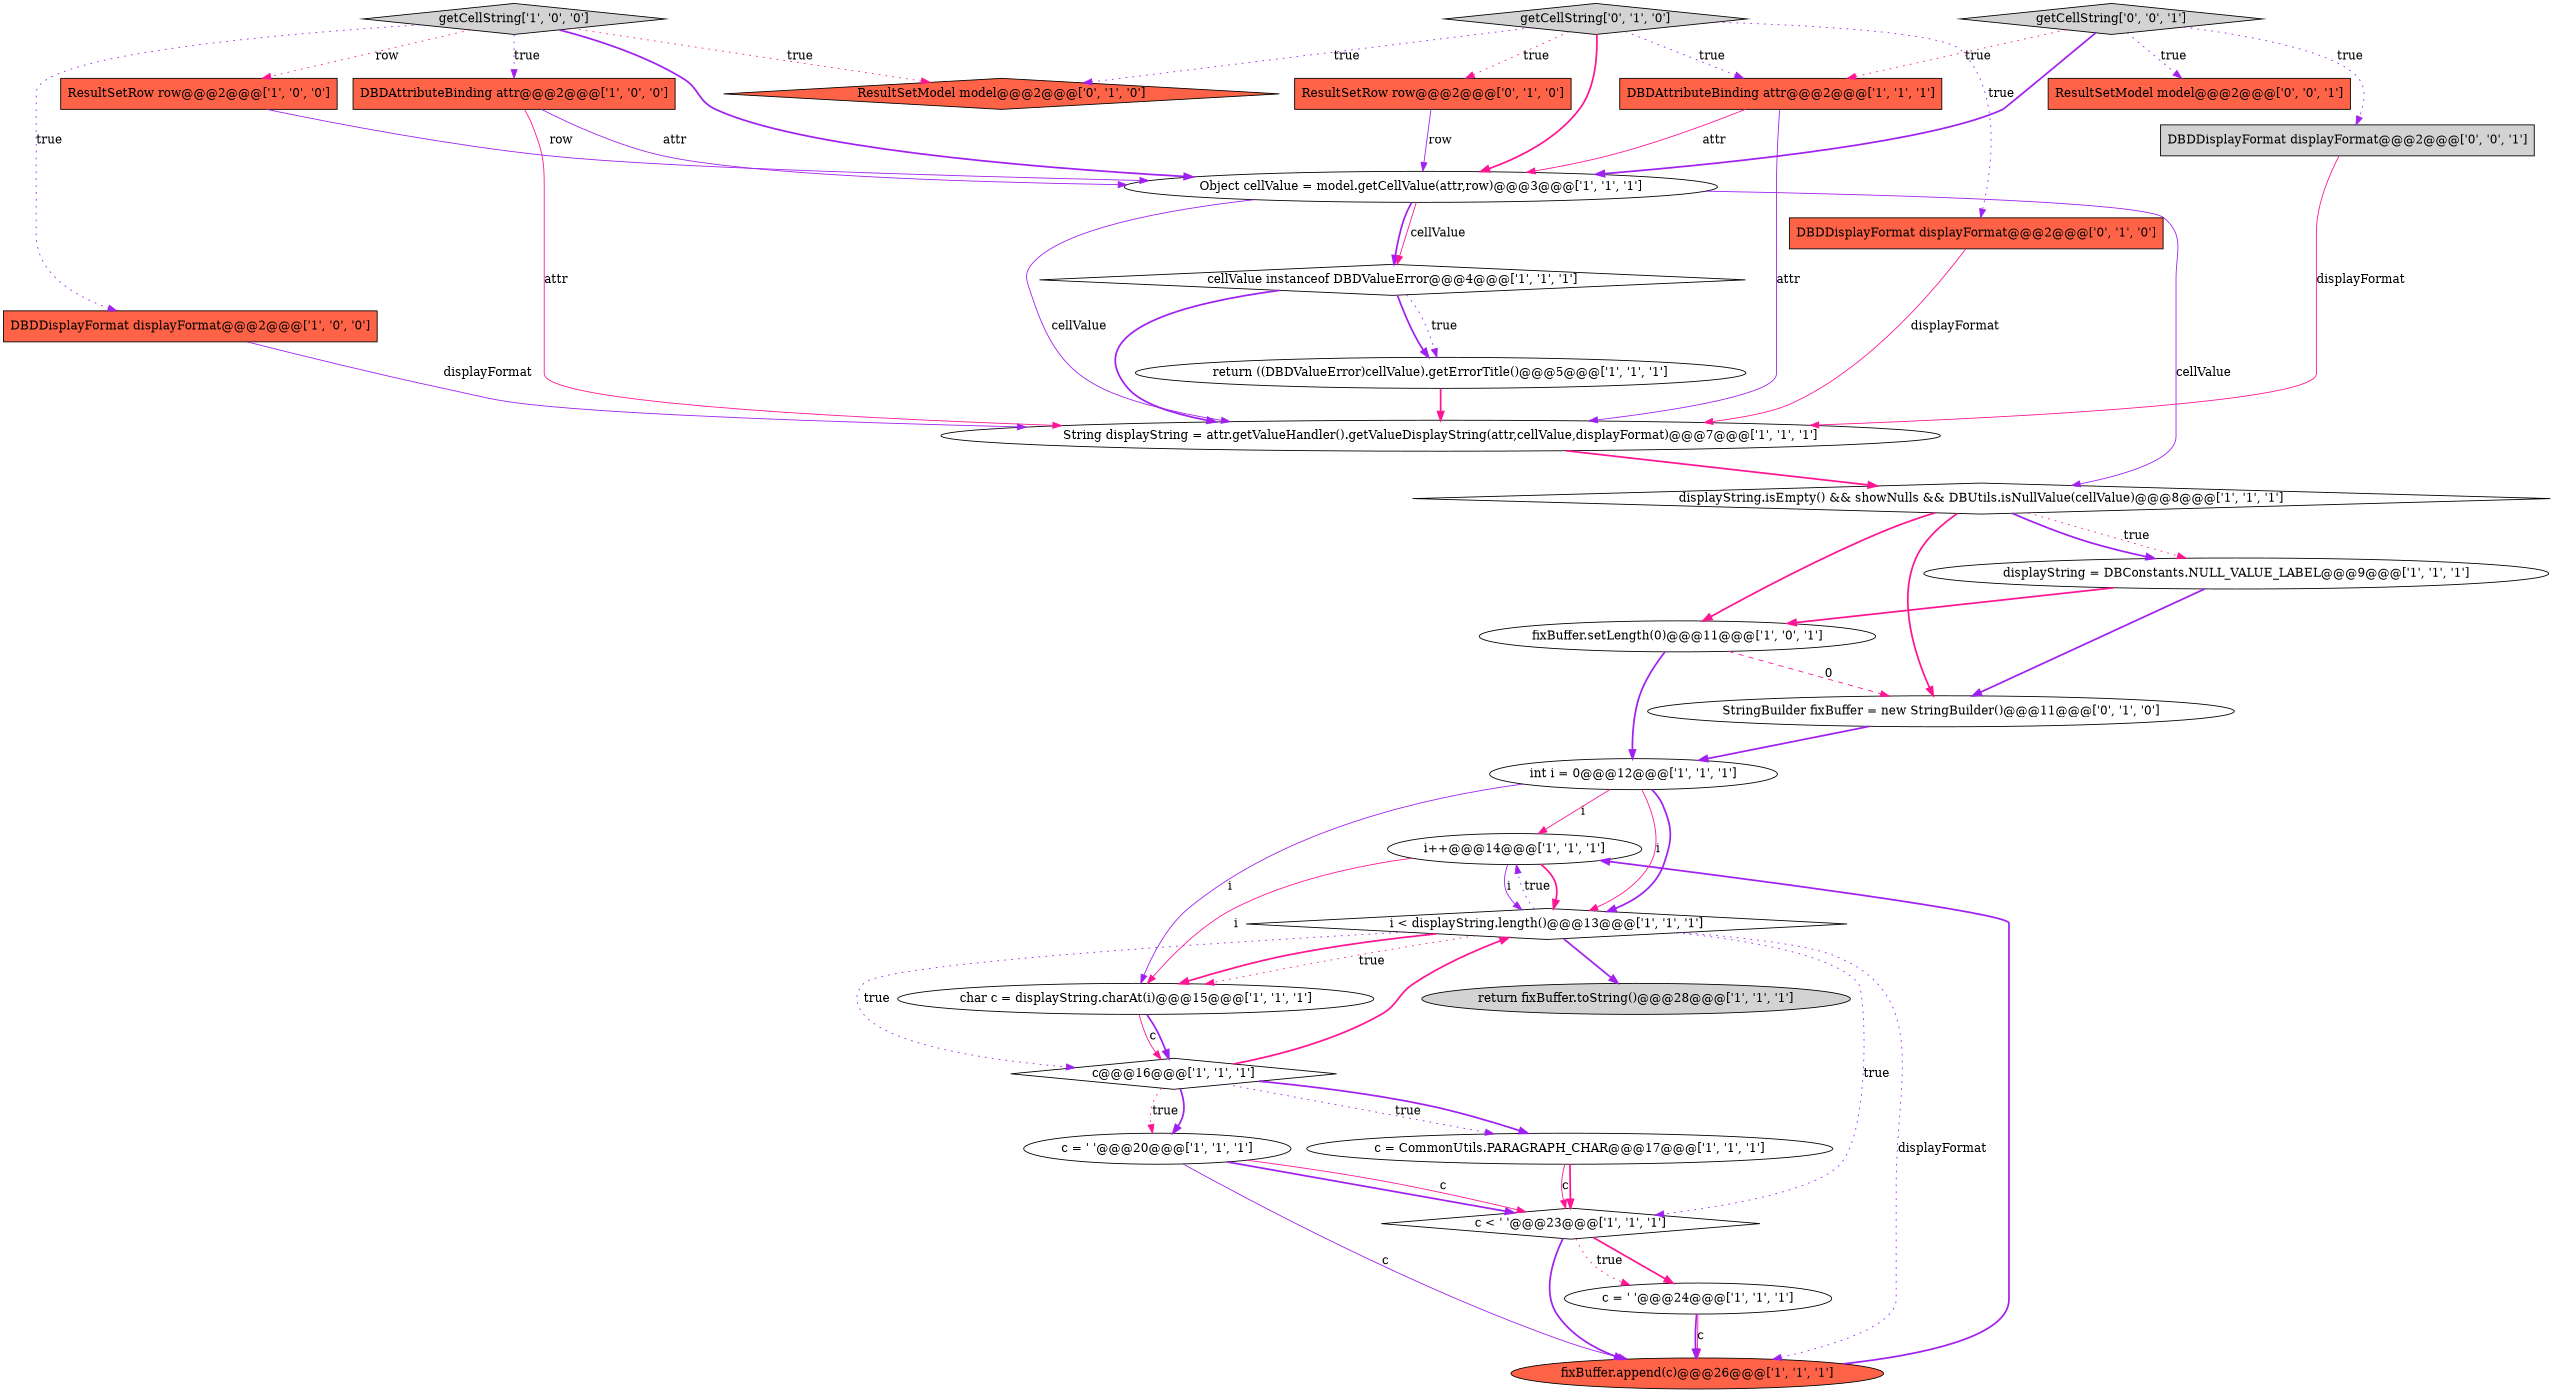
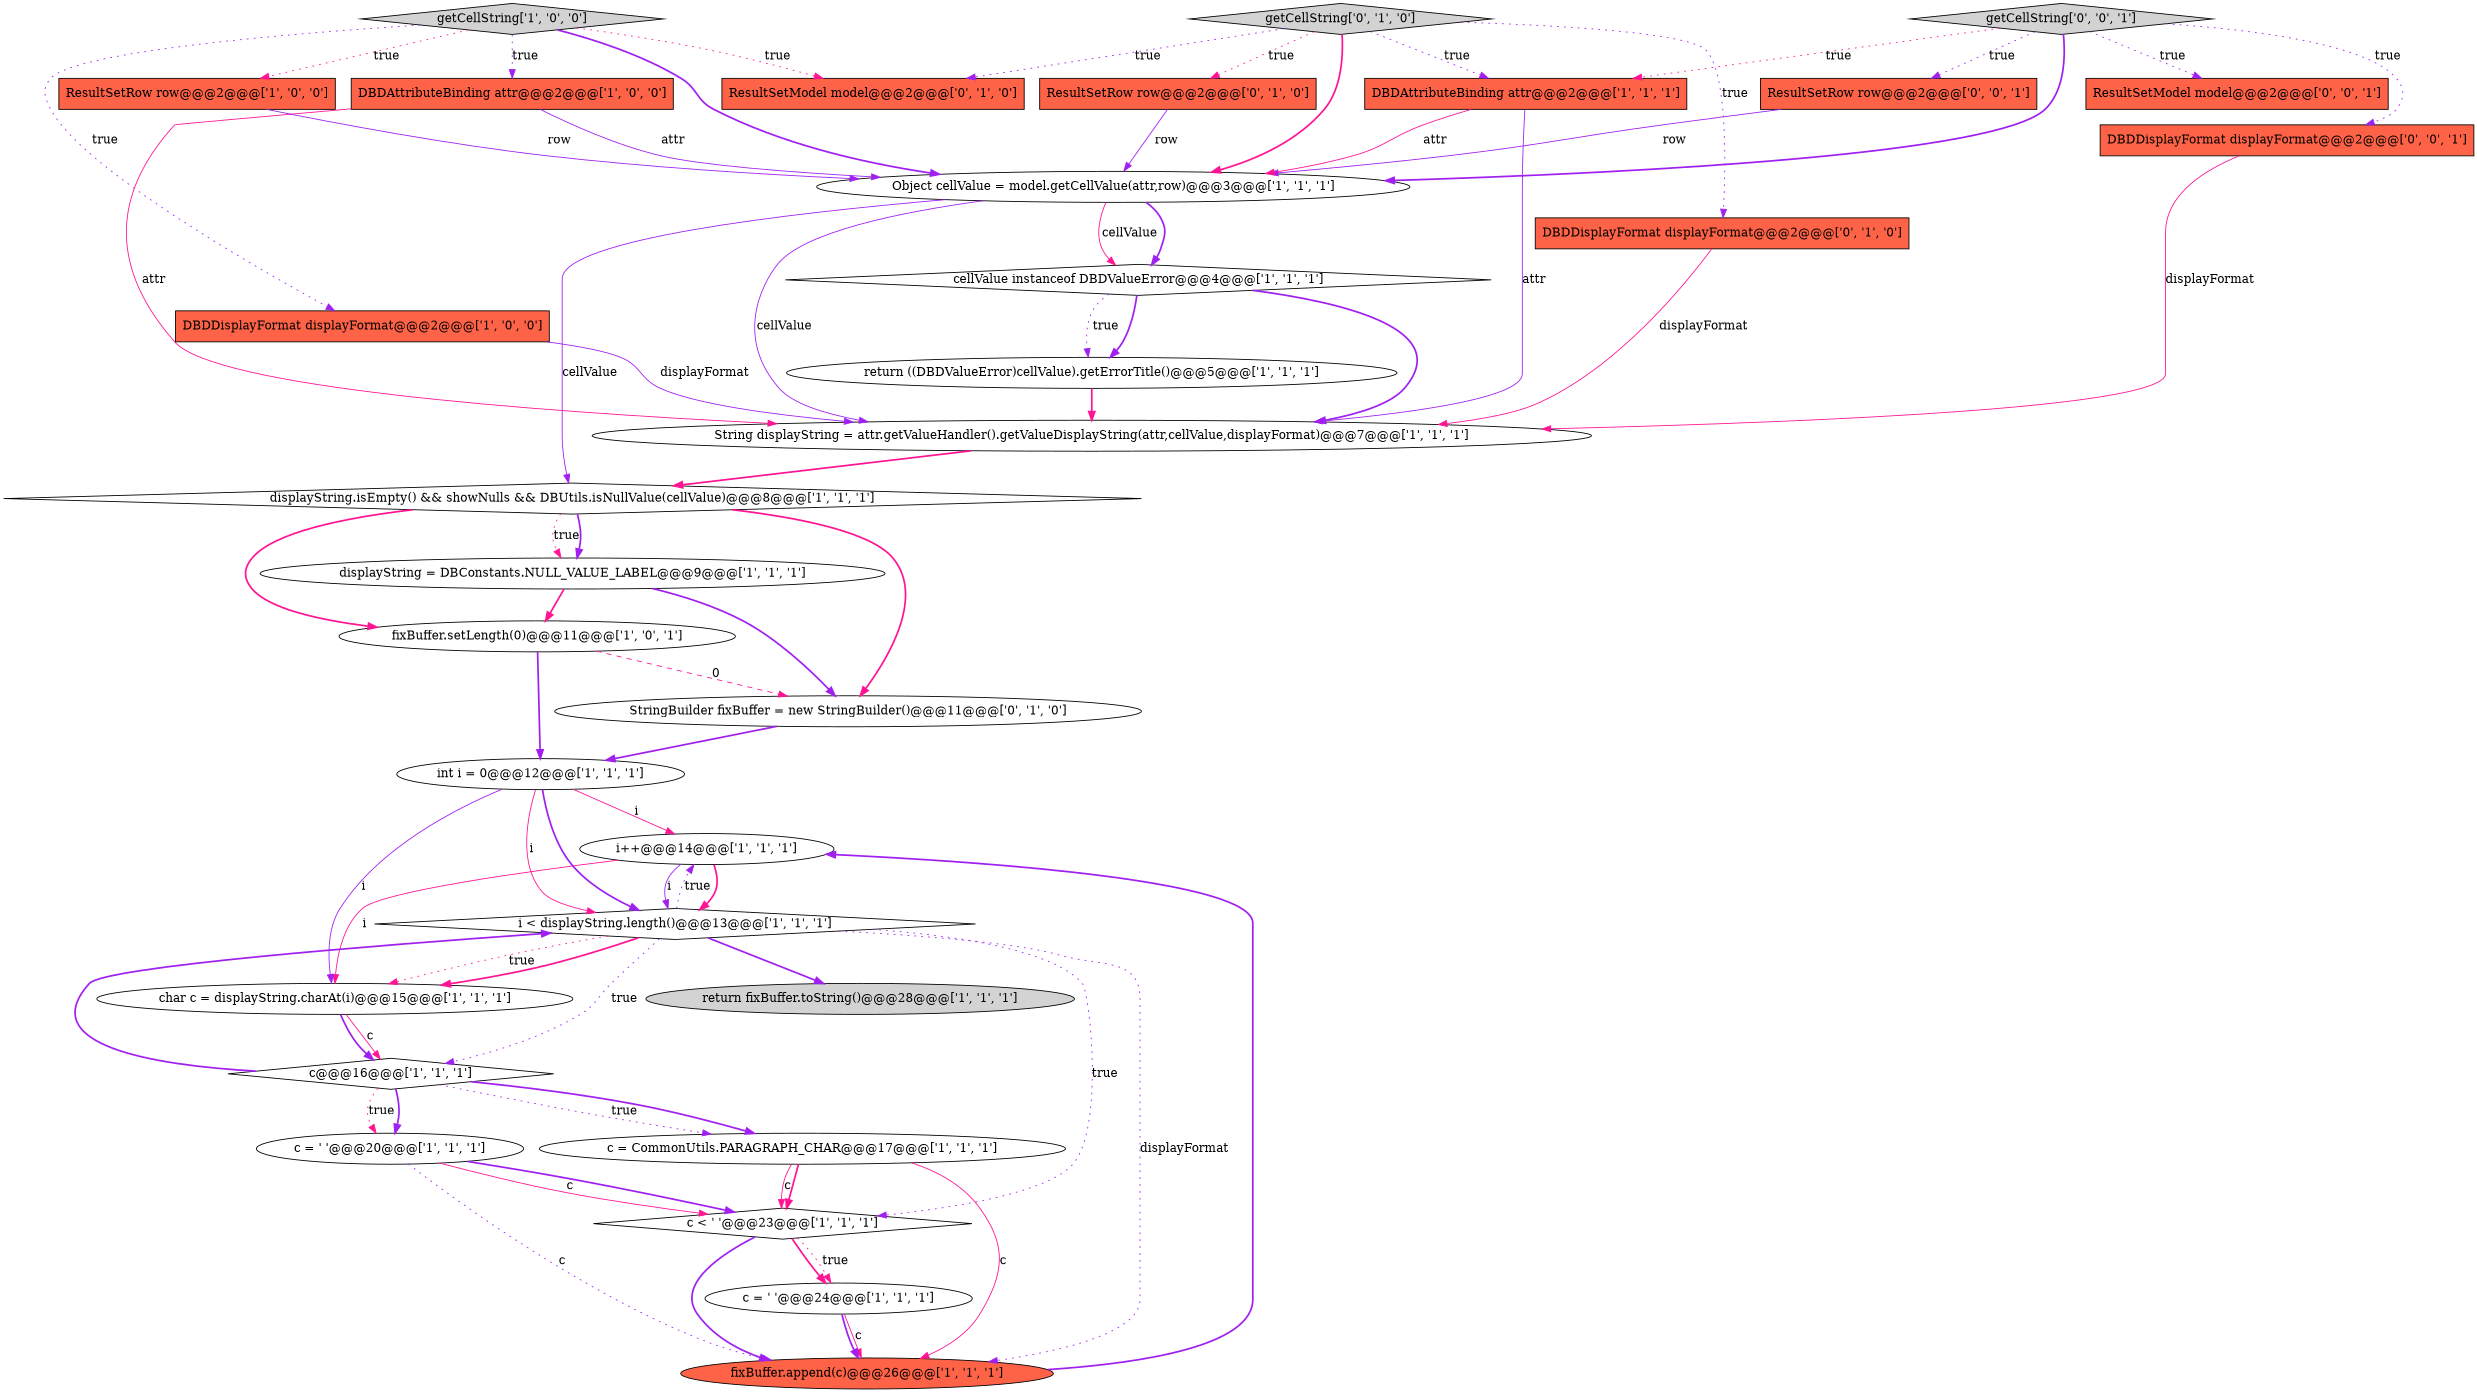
(388, 56) -> (387, 56)
(1001, 94) -> (873, 94)
none -> (1899, 94)
(2347, 140) -> (2287, 140)
(1375, 1018) -> (199, 963)
none -> (999, 1253)
(1396, 1272) -> (577, 1278)
